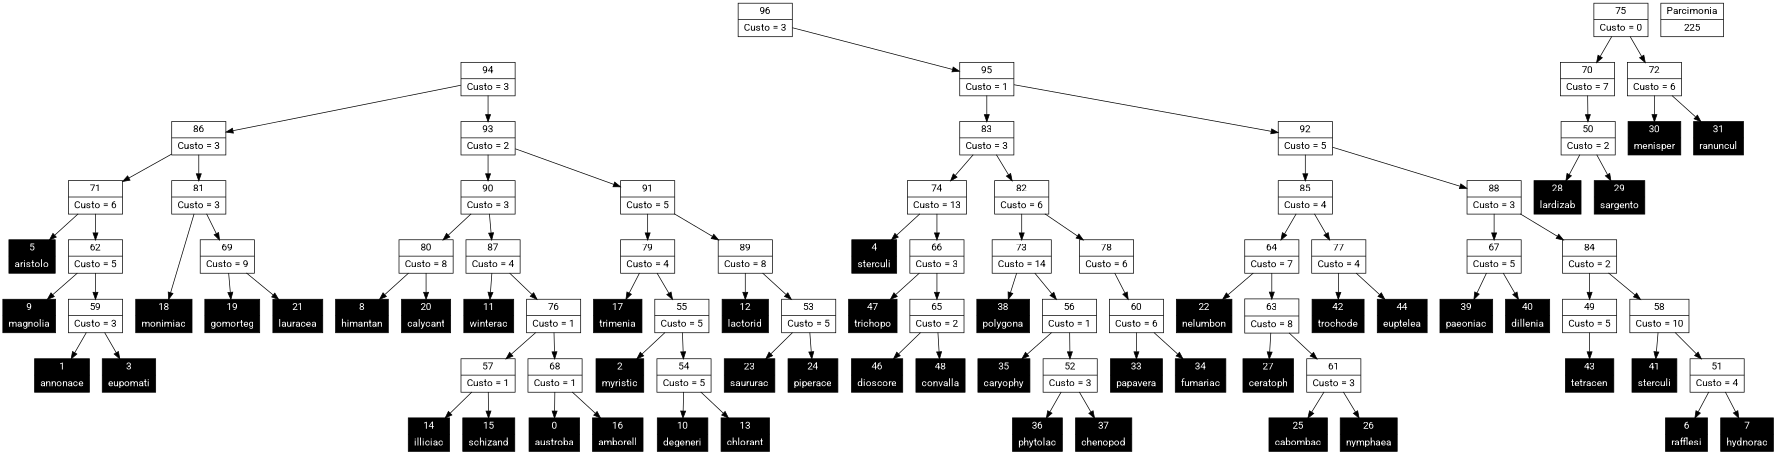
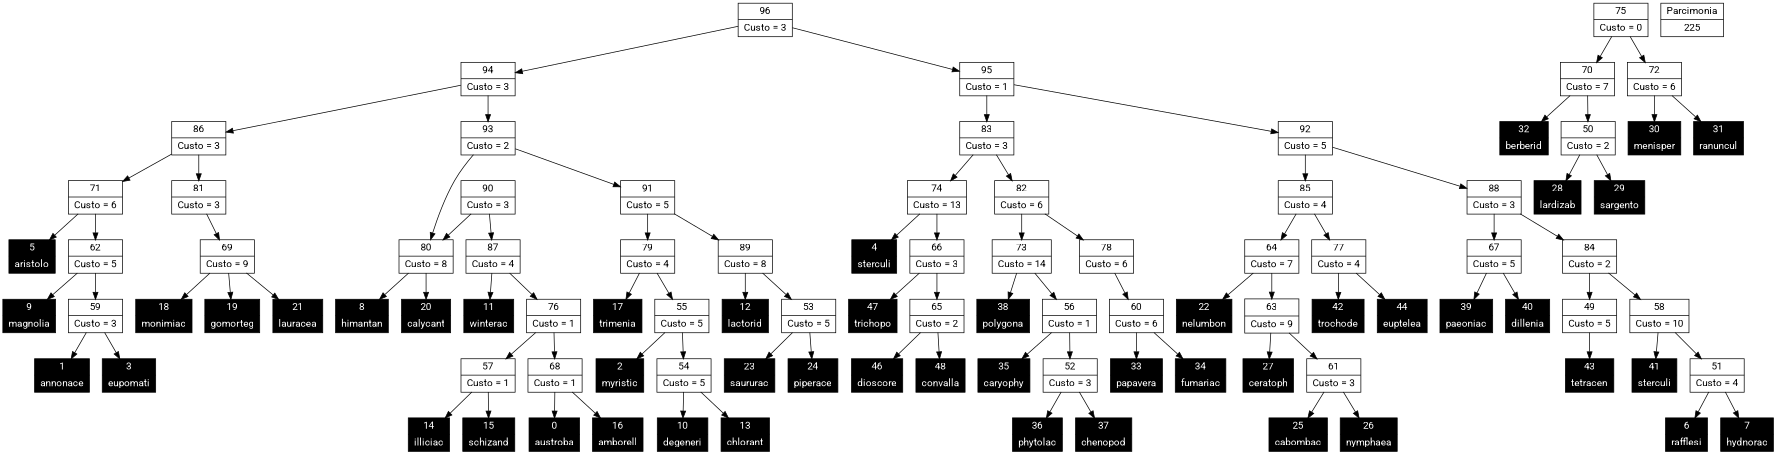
none -> (630, 49)
none -> (1524, 138)
(488, 164) -> (449, 192)
(182, 253) -> (198, 284)
(1272, 324) -> (1272, 324)
